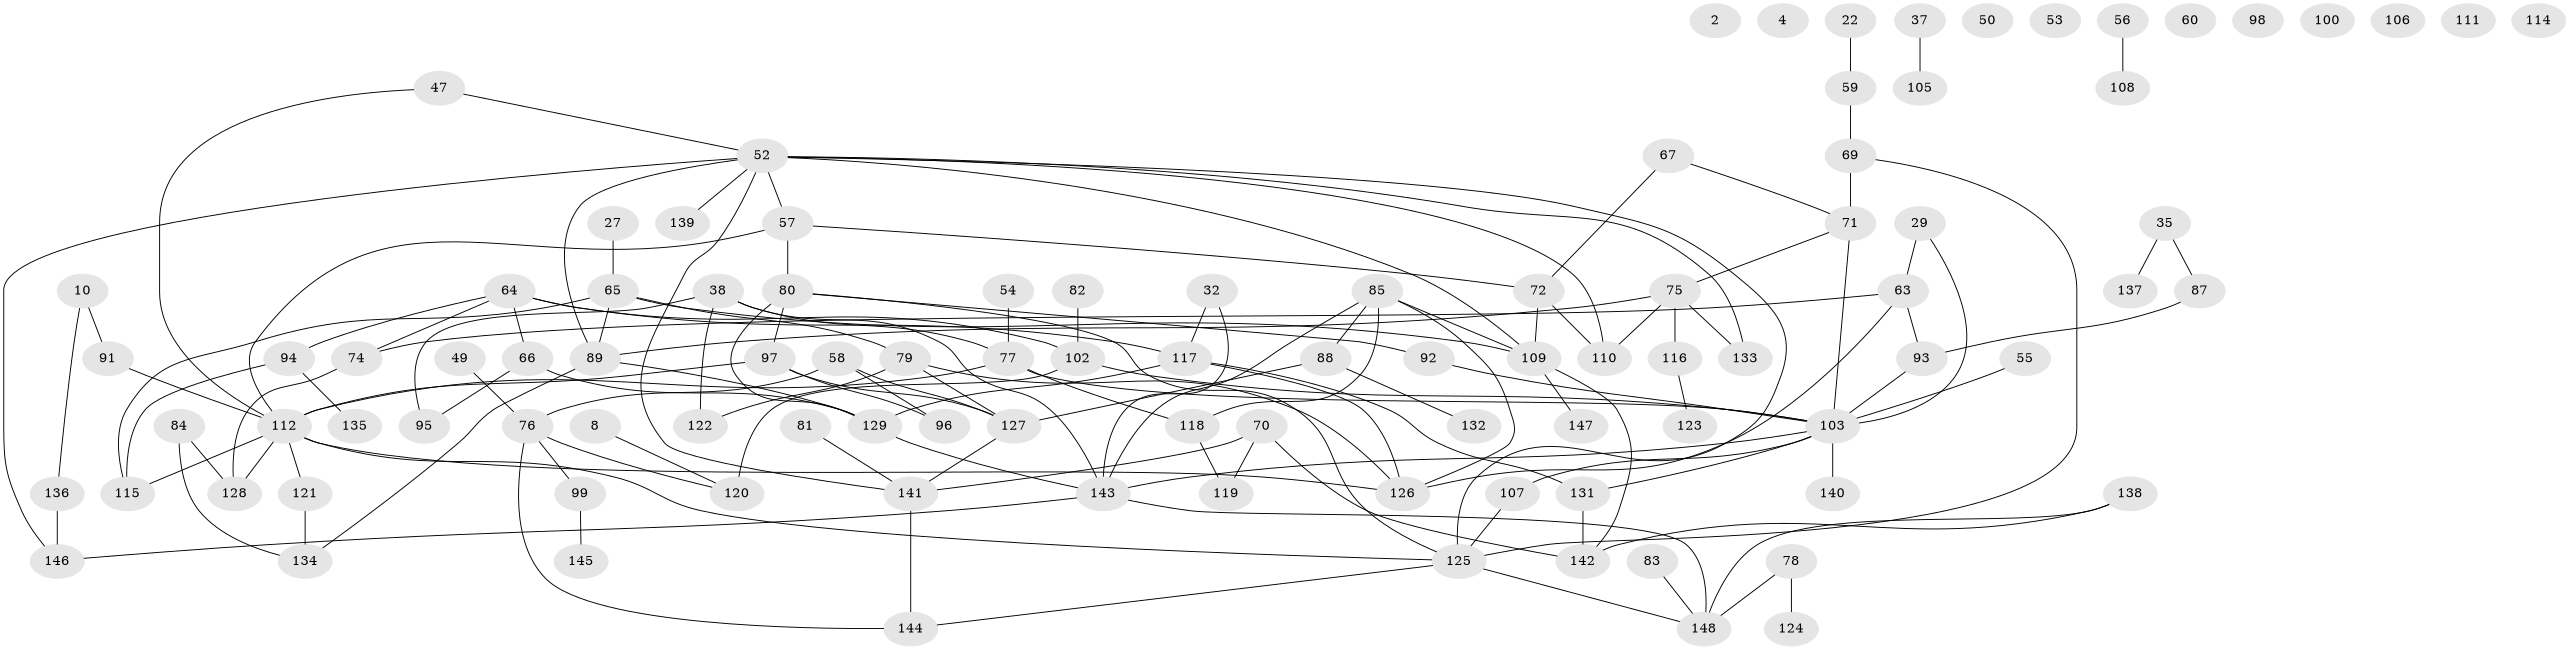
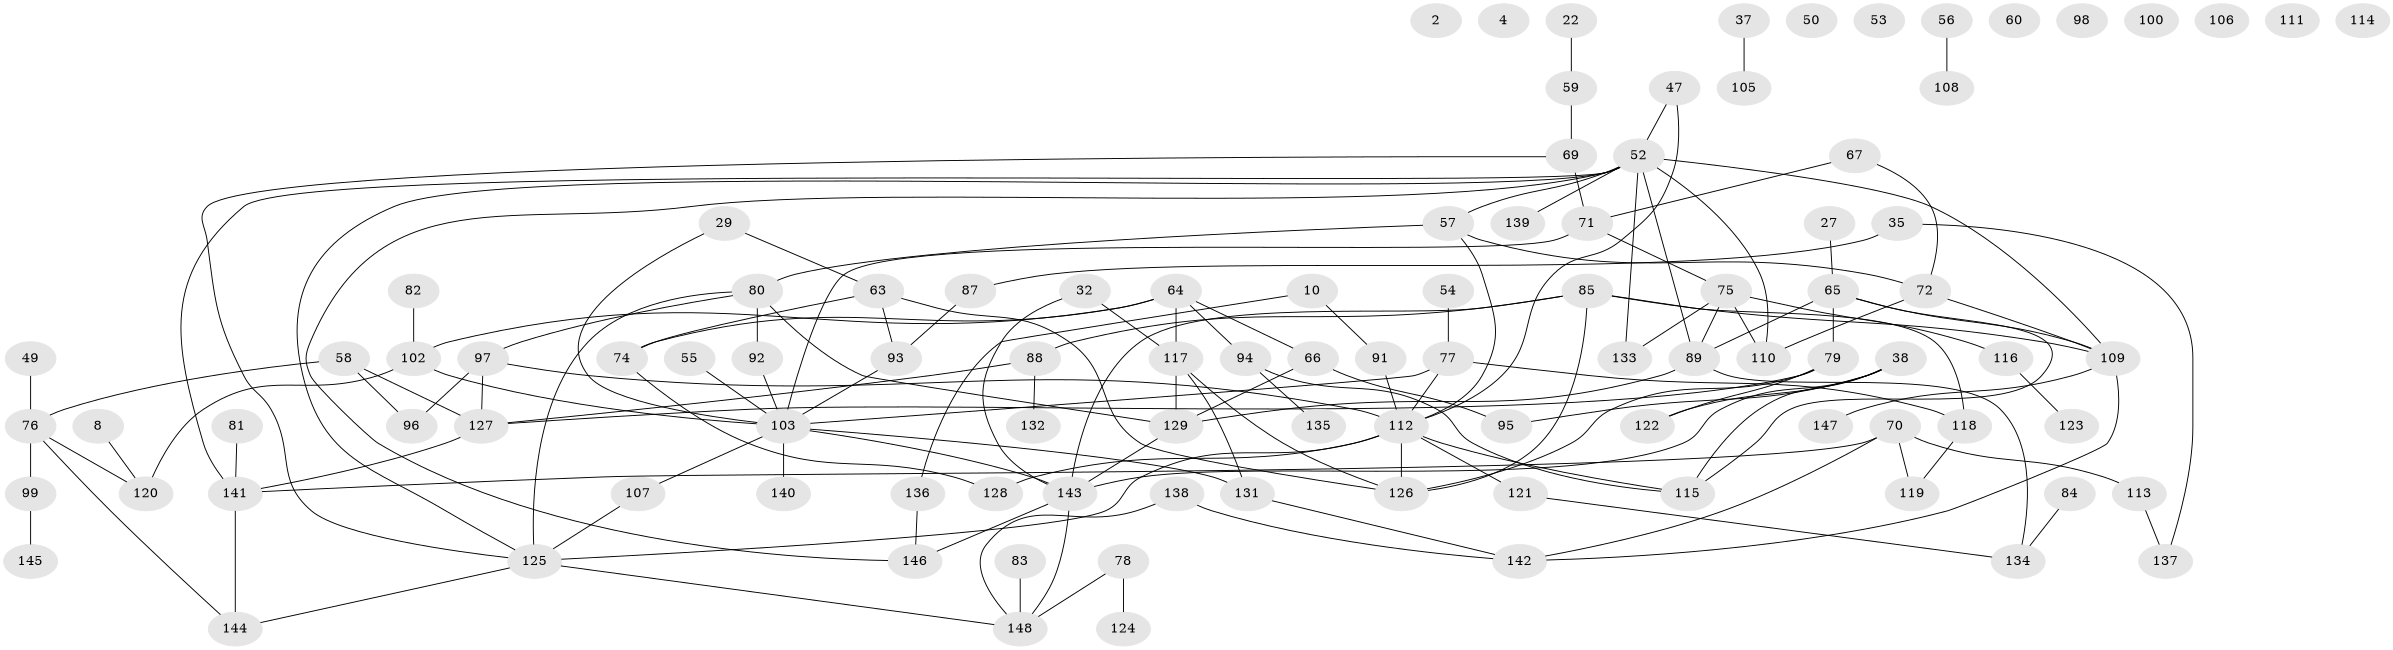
(863, 325) -> (1770, 403)
(211, 465) -> none
none -> (2139, 494)
